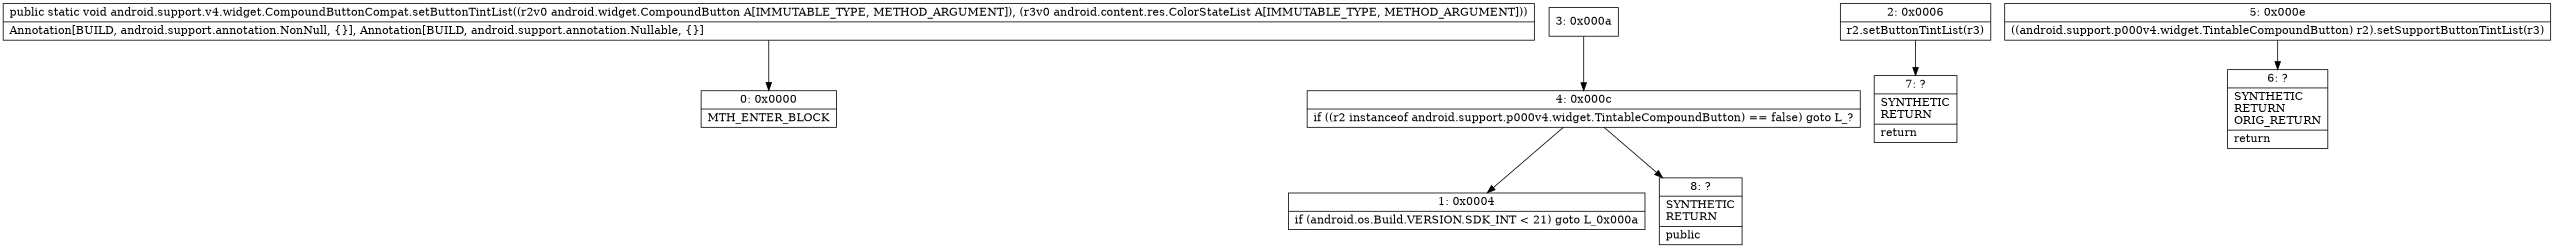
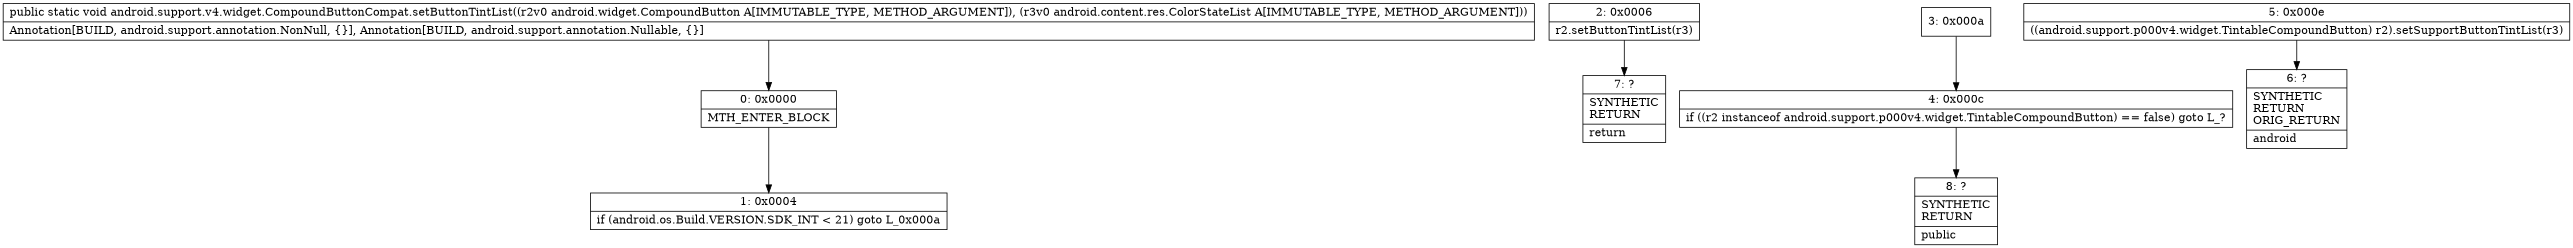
(2252, 139) -> (2275, 139)
(1528, 157) -> (769, 156)
